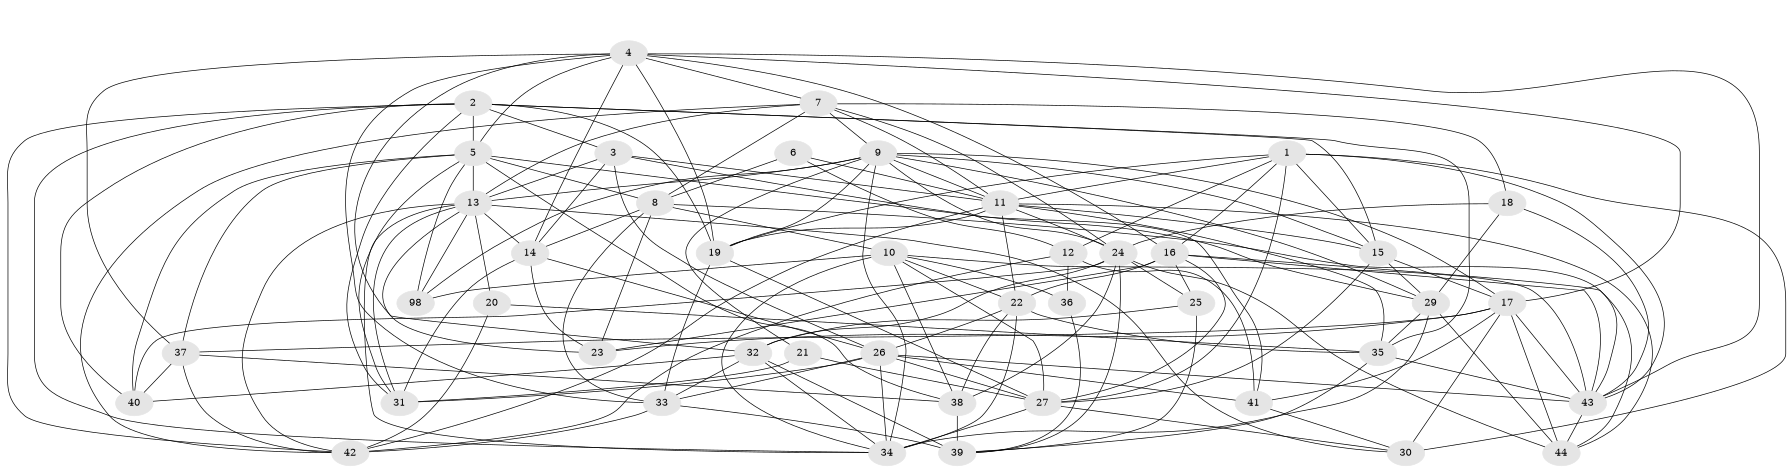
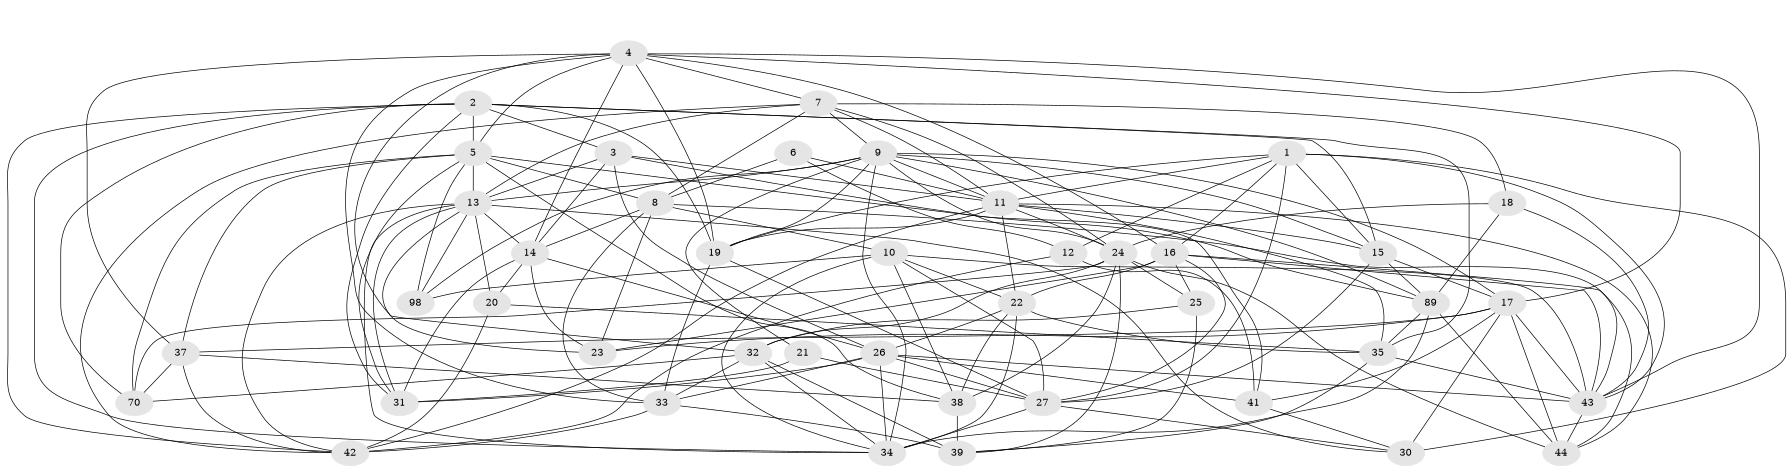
none -> (511, 278)
(1067, 303) -> none
(1431, 303) -> (1431, 303)
(134, 403) -> (134, 403)
